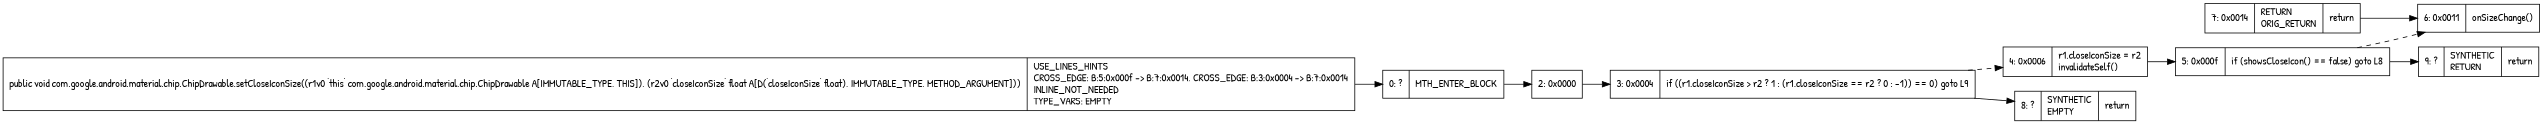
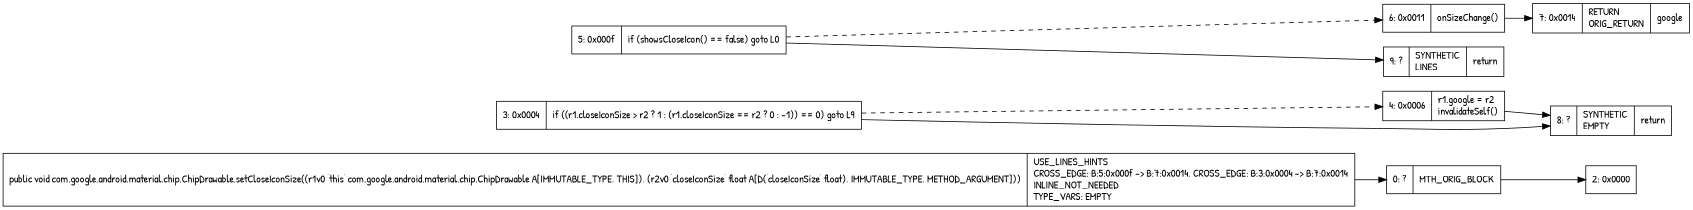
(2342, 18) -> (1670, 18)
(2385, 18) -> (1515, 18)
(2100, 56) -> (1466, 100)
(2307, 61) -> (704, 40)
(2158, 62) -> (1523, 113)
(2466, 67) -> (1427, 67)
(1457, 84) -> (1457, 179)
(1592, 84) -> none
